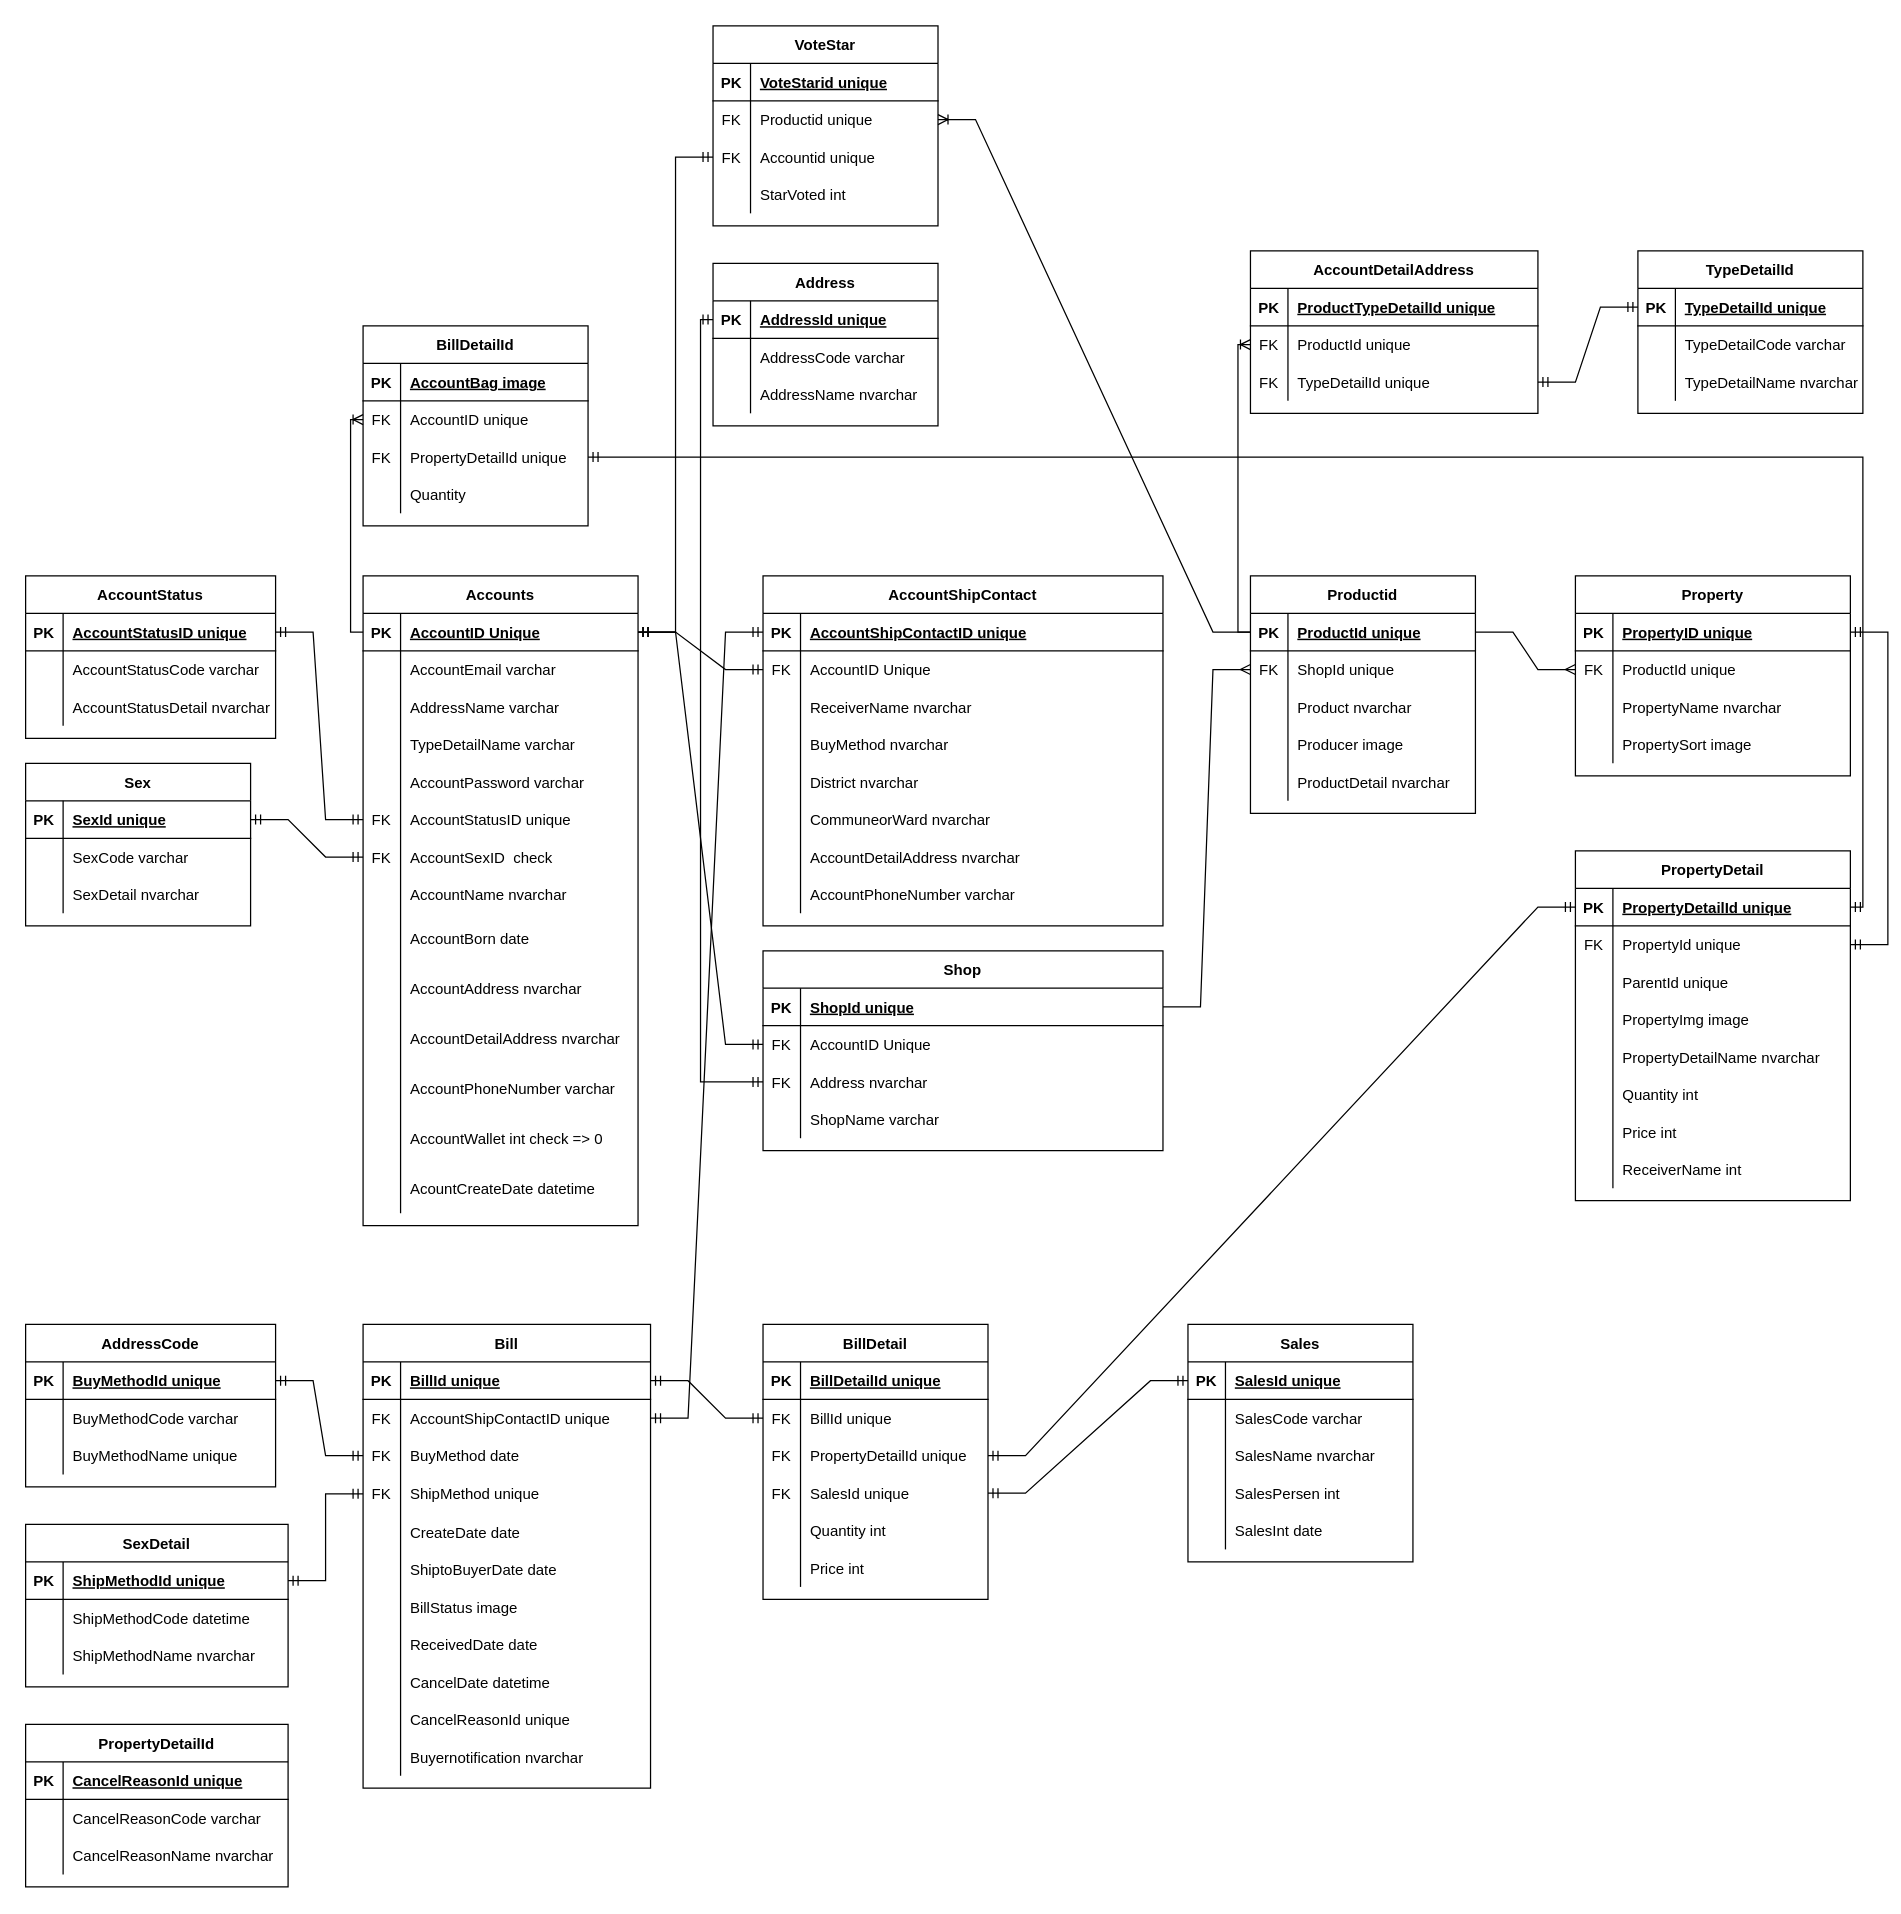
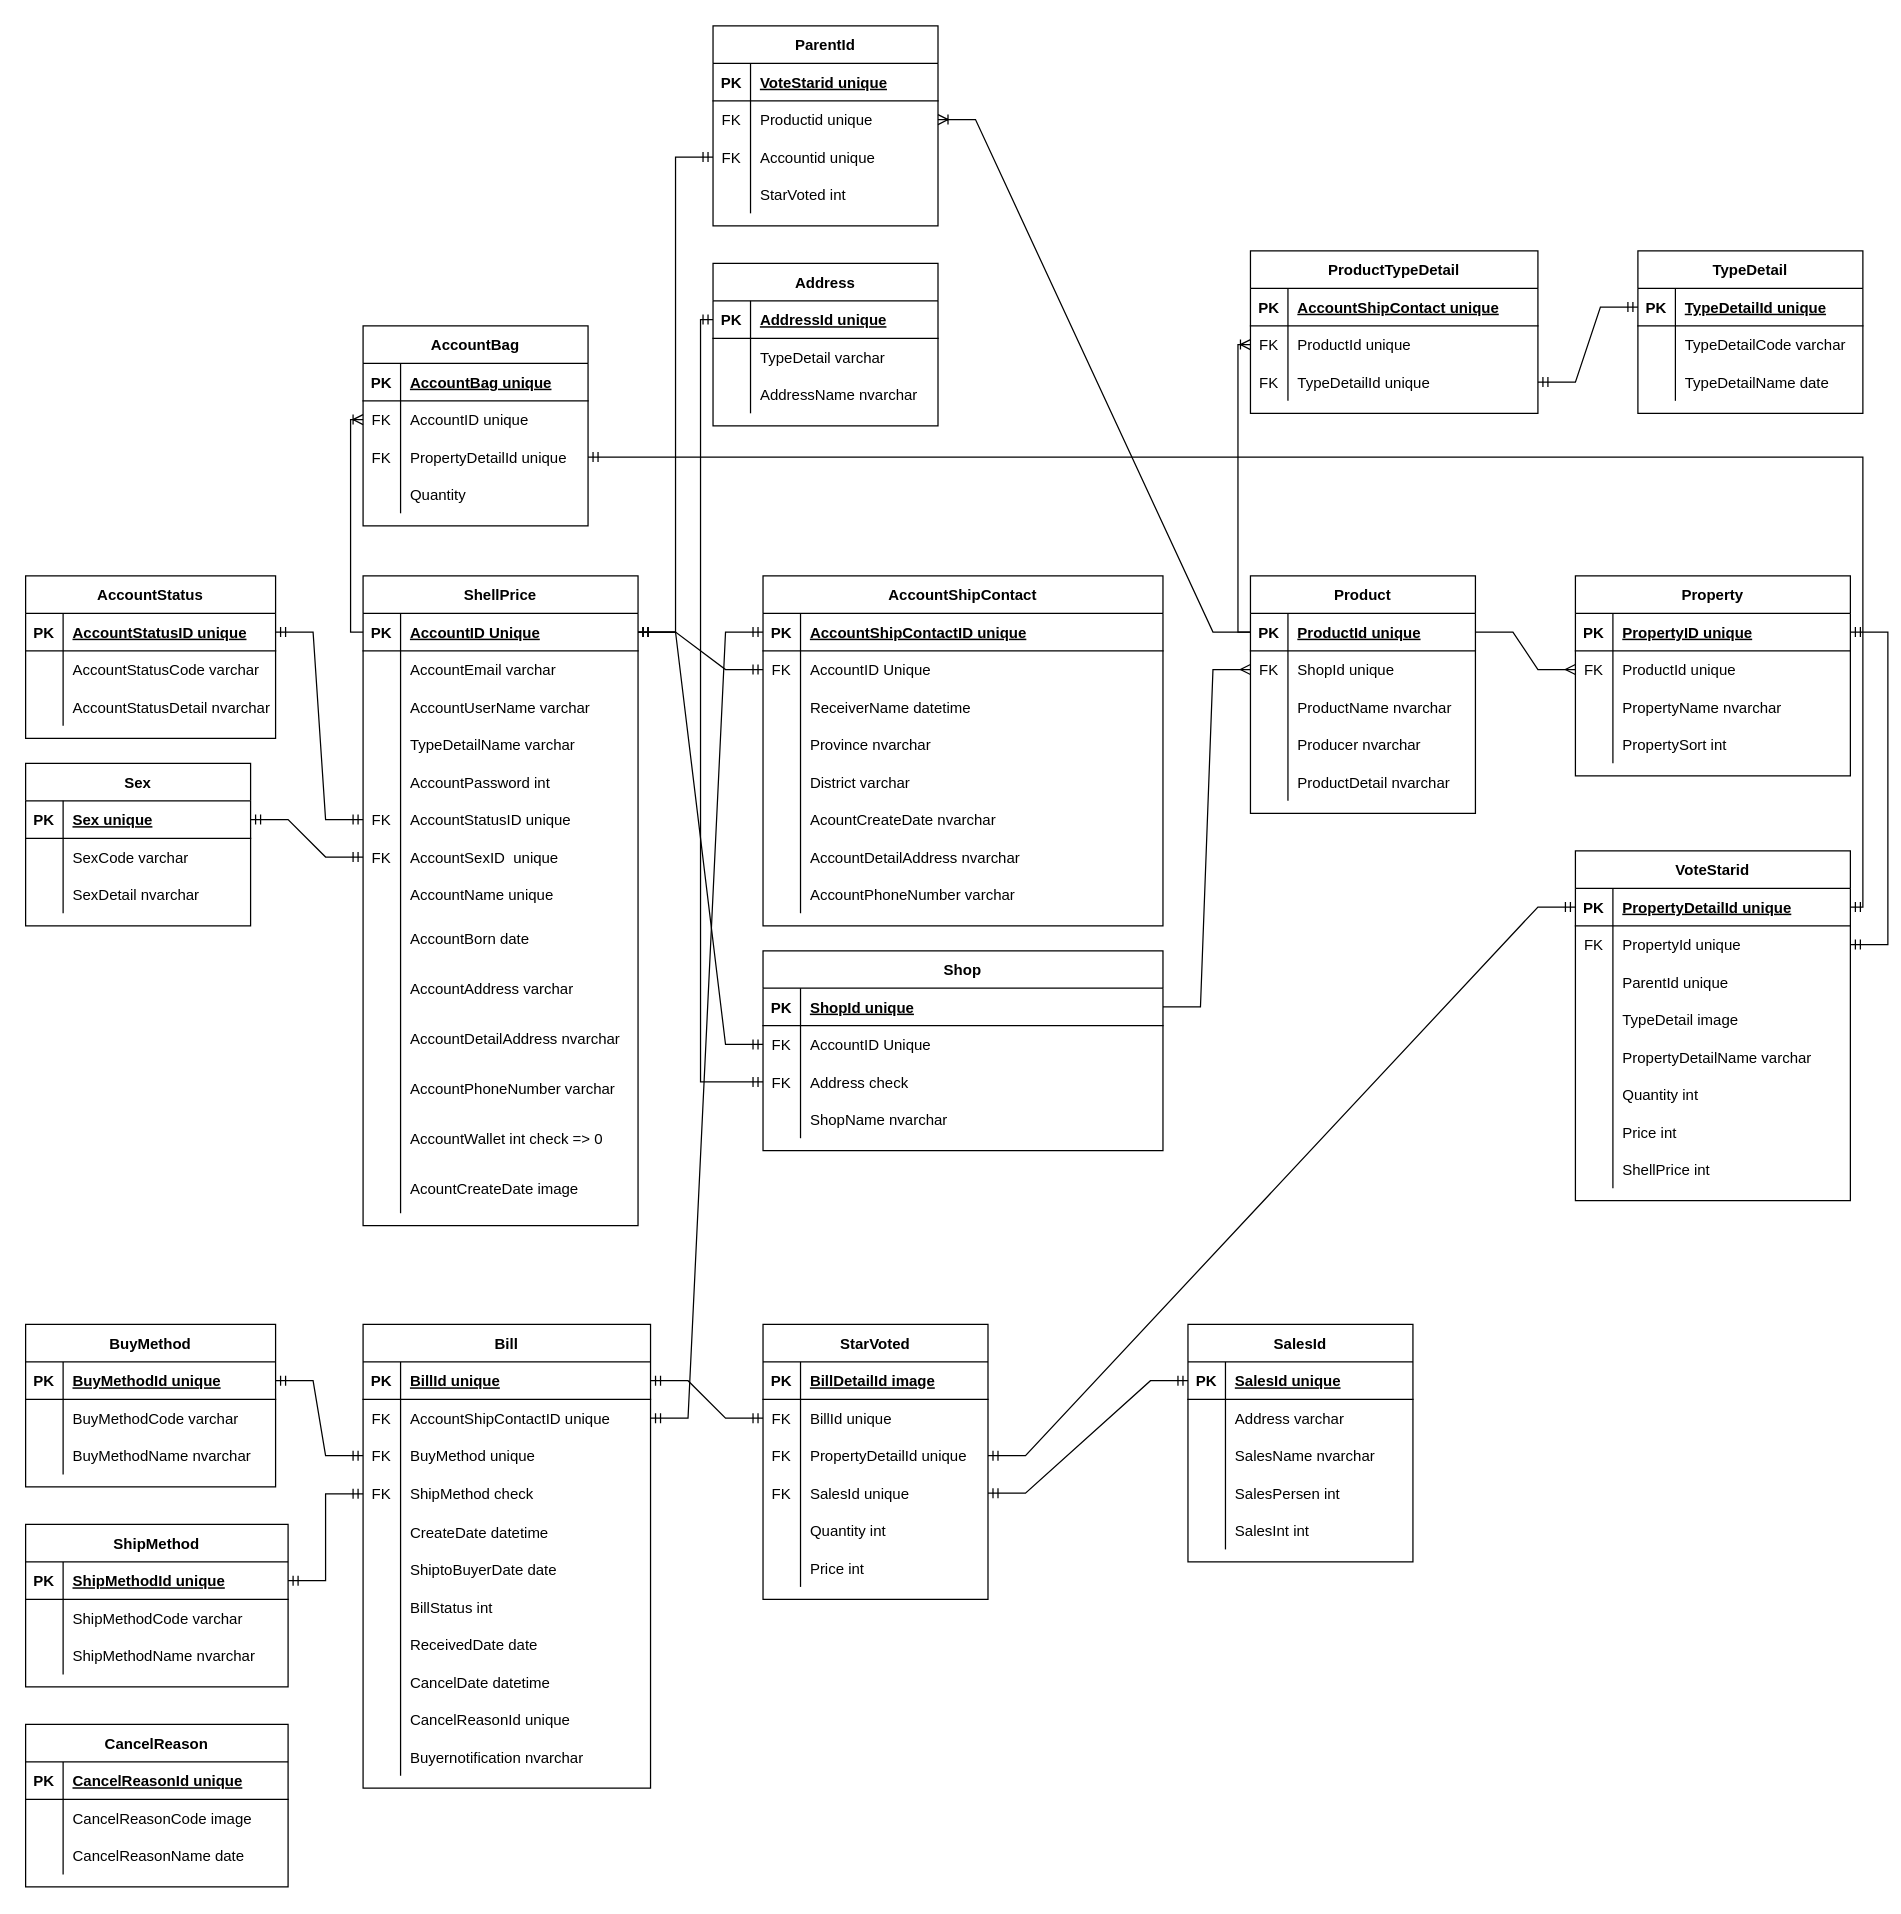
(825, 45) -> (825, 45)
(1394, 270) -> (1394, 270)
(1750, 270) -> (1750, 270)
(1399, 308) -> (1397, 308)
(475, 345) -> (475, 345)
(838, 358) -> (830, 358)
(473, 383) -> (478, 383)
(1776, 383) -> (1759, 383)
(500, 595) -> (500, 595)
(1363, 595) -> (1363, 595)
(488, 708) -> (505, 708)
(894, 708) -> (892, 708)
(1363, 708) -> (1380, 708)
(884, 745) -> (878, 745)
(1352, 745) -> (1367, 745)
(1694, 745) -> (1686, 745)
(505, 783) -> (486, 783)
(876, 783) -> (871, 783)
(119, 820) -> (111, 820)
(900, 820) -> (913, 820)
(488, 858) -> (490, 858)
(1713, 870) -> (1713, 870)
(492, 895) -> (482, 895)
(505, 989) -> (500, 989)
(1690, 1020) -> (1682, 1020)
(1730, 1058) -> (1726, 1058)
(875, 1083) -> (863, 1083)
(875, 1120) -> (879, 1120)
(1684, 1170) -> (1672, 1170)
(511, 1189) -> (499, 1189)
(150, 1344) -> (150, 1344)
(875, 1344) -> (875, 1344)
(1300, 1344) -> (1300, 1344)
(876, 1381) -> (872, 1381)
(1303, 1419) -> (1296, 1419)
(153, 1456) -> (163, 1456)
(467, 1456) -> (473, 1456)
(476, 1494) -> (473, 1494)
(1286, 1531) -> (1280, 1531)
(471, 1533) -> (486, 1533)
(156, 1544) -> (156, 1544)
(467, 1608) -> (459, 1608)
(163, 1619) -> (161, 1619)
(156, 1744) -> (156, 1744)
(169, 1819) -> (159, 1819)
(174, 1856) -> (157, 1856)
